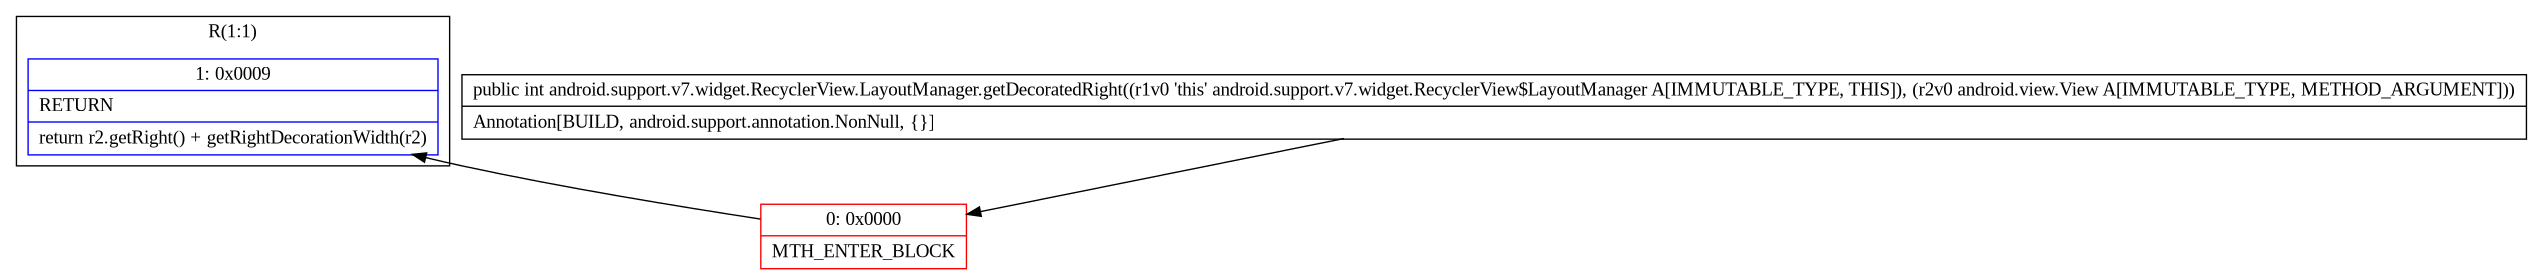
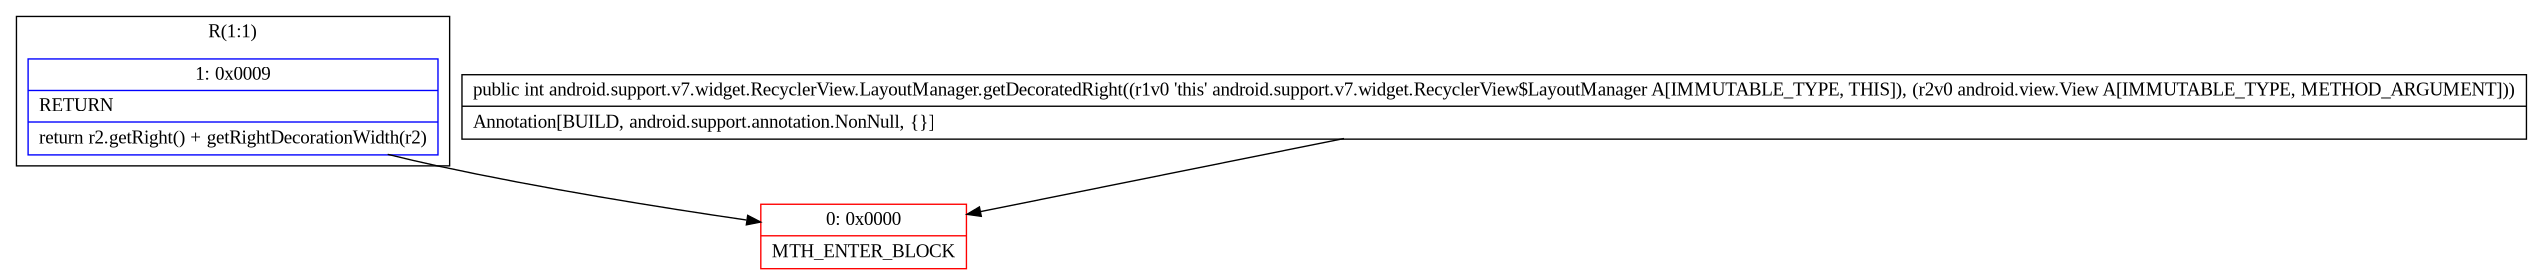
(592, 191) -> (566, 191)
